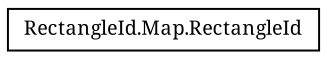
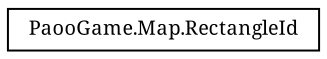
(164, 30) -> (164, 30)
